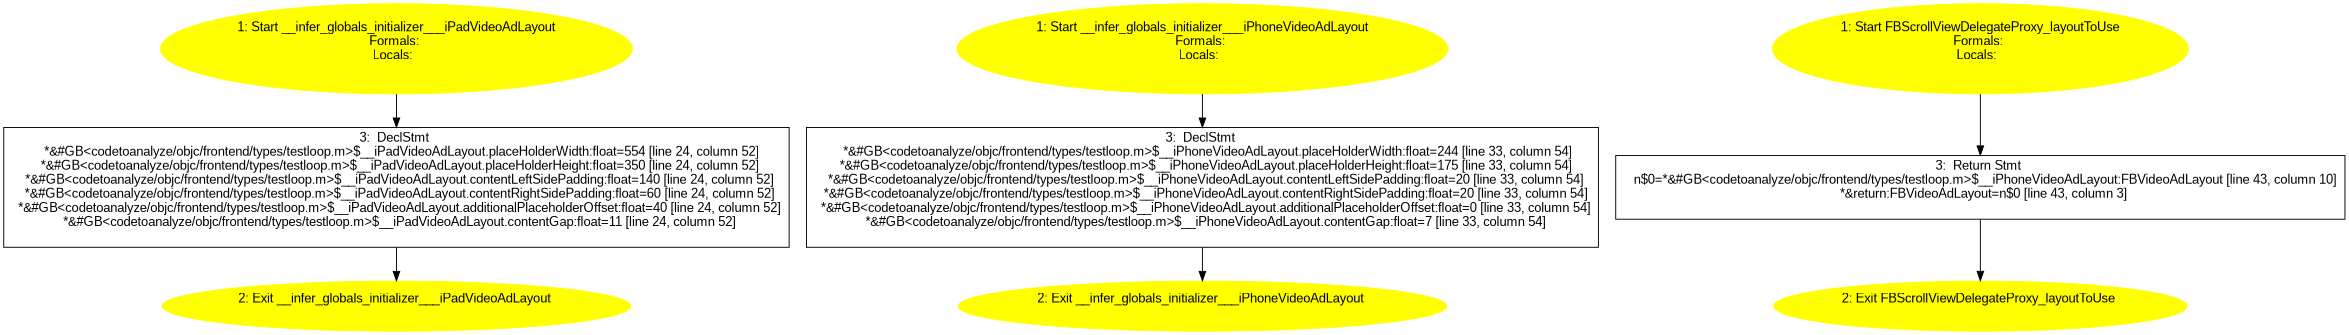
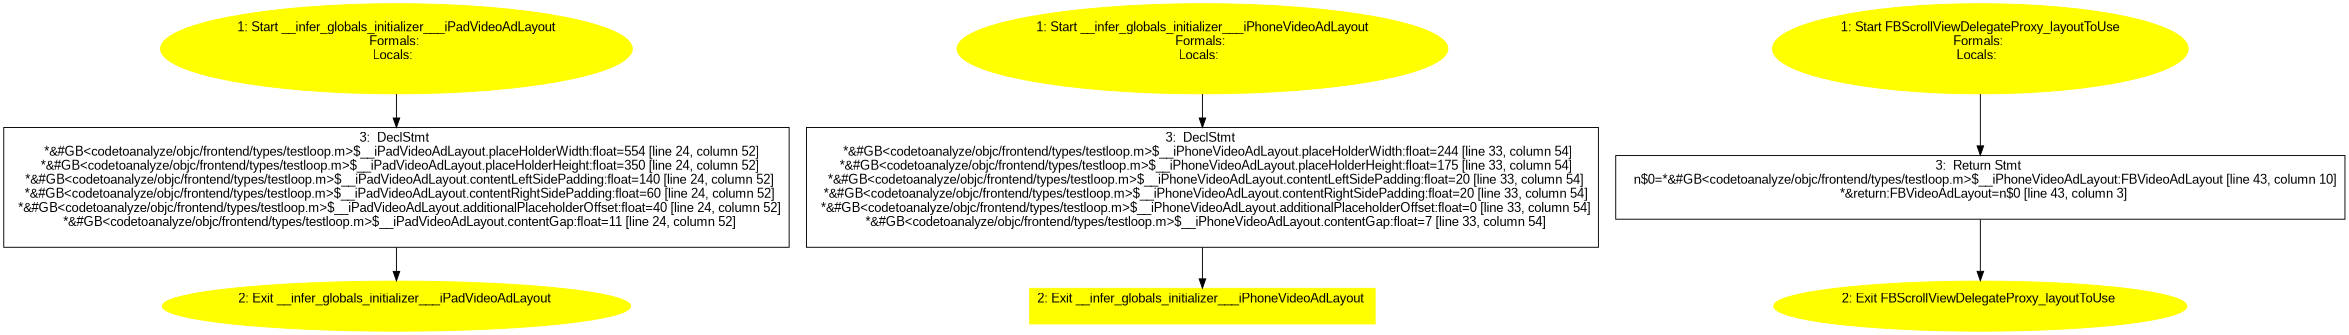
(1202, 306) -> (1202, 306)
